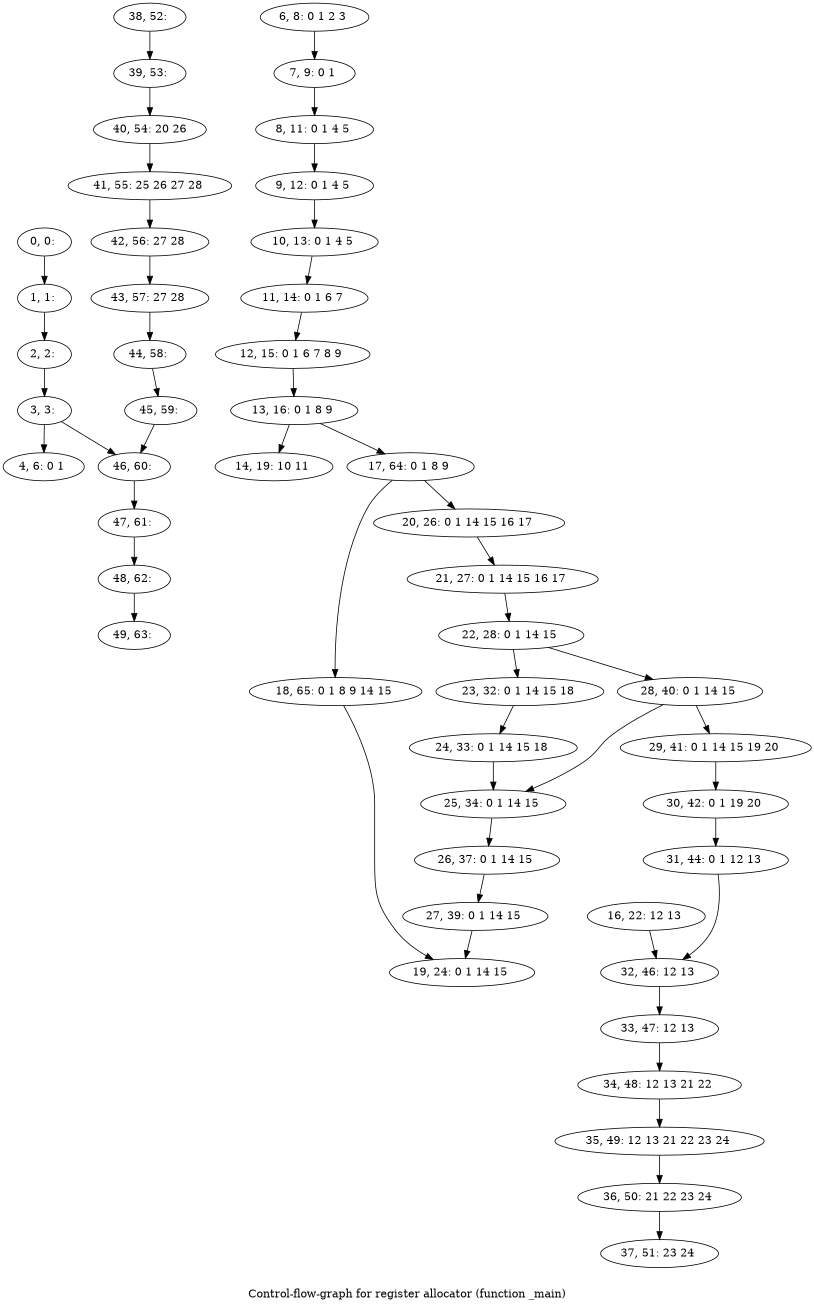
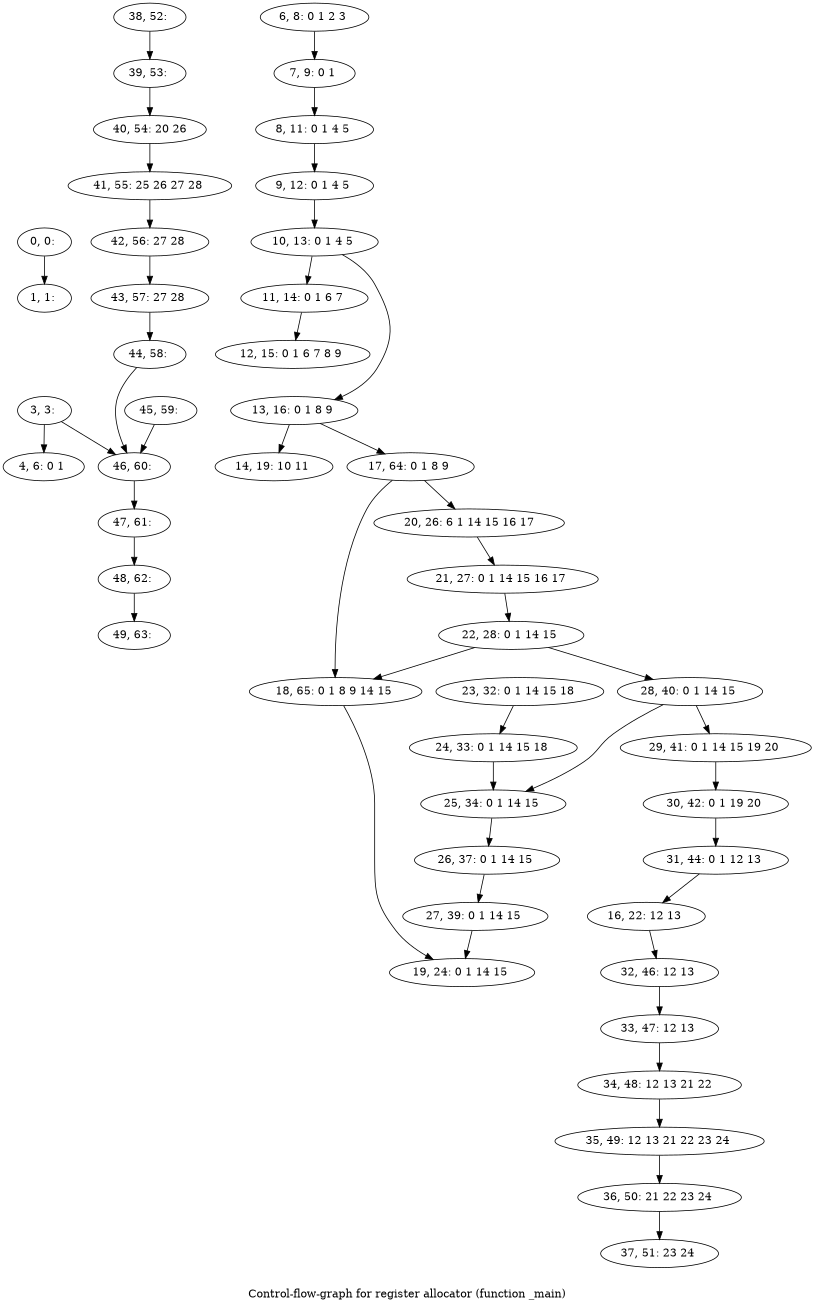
(44, 354) -> none
(155, 379) -> (116, 404)
(293, 379) -> (390, 327)
(469, 523) -> (469, 523)
(515, 660) -> (428, 662)
(716, 919) -> (684, 886)
